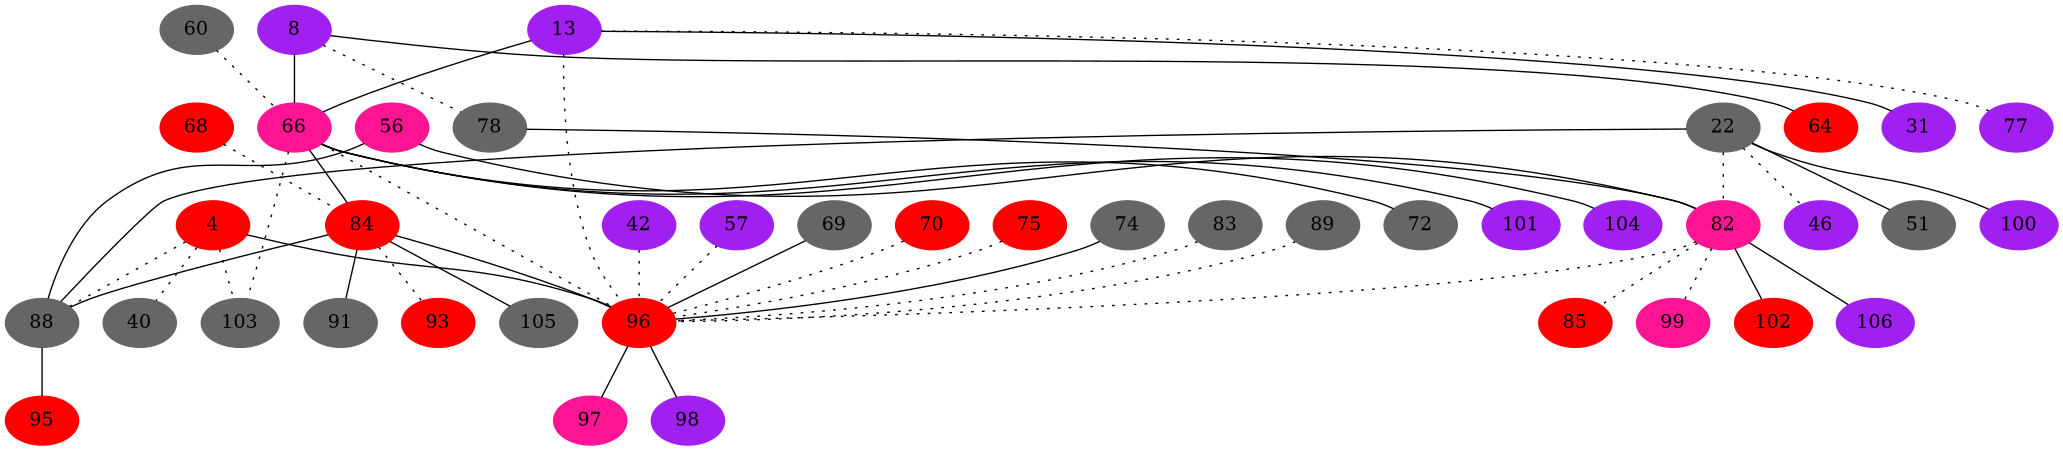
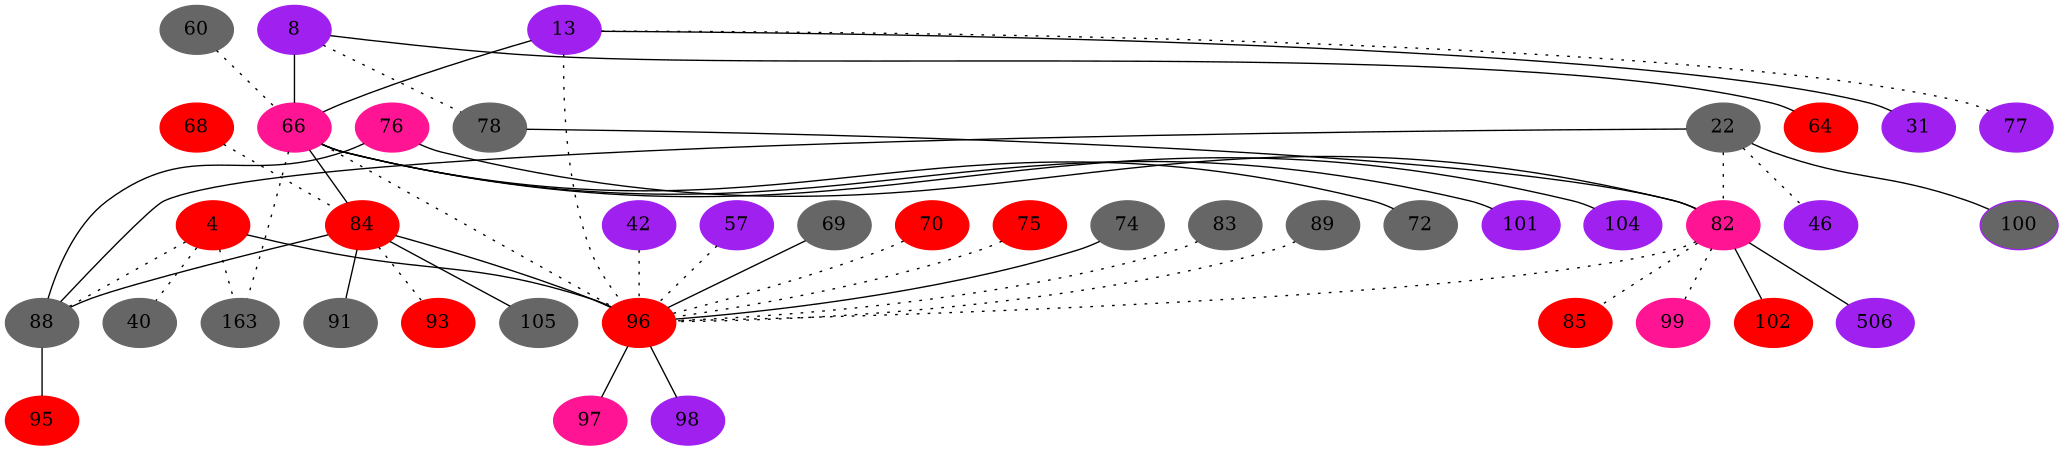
(392, 128) -> (392, 128)
(1919, 225) -> none
(2019, 225) -> (2019, 225)
(240, 323) -> (240, 323)
(1875, 323) -> (1875, 323)
